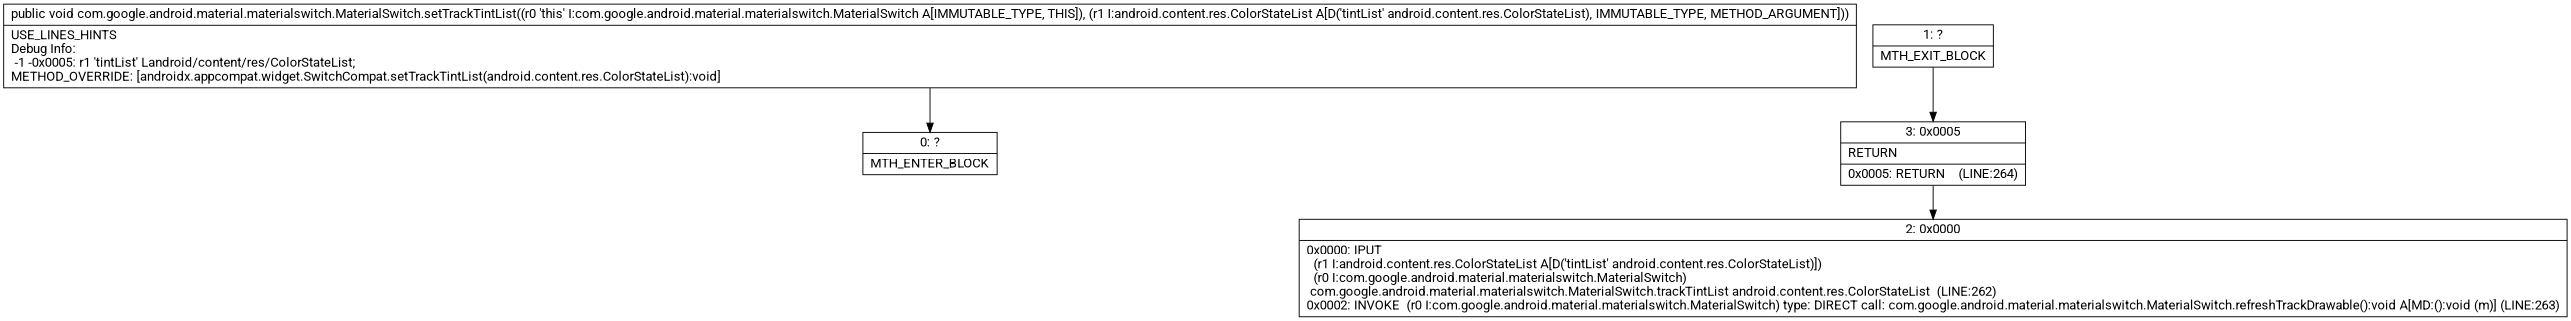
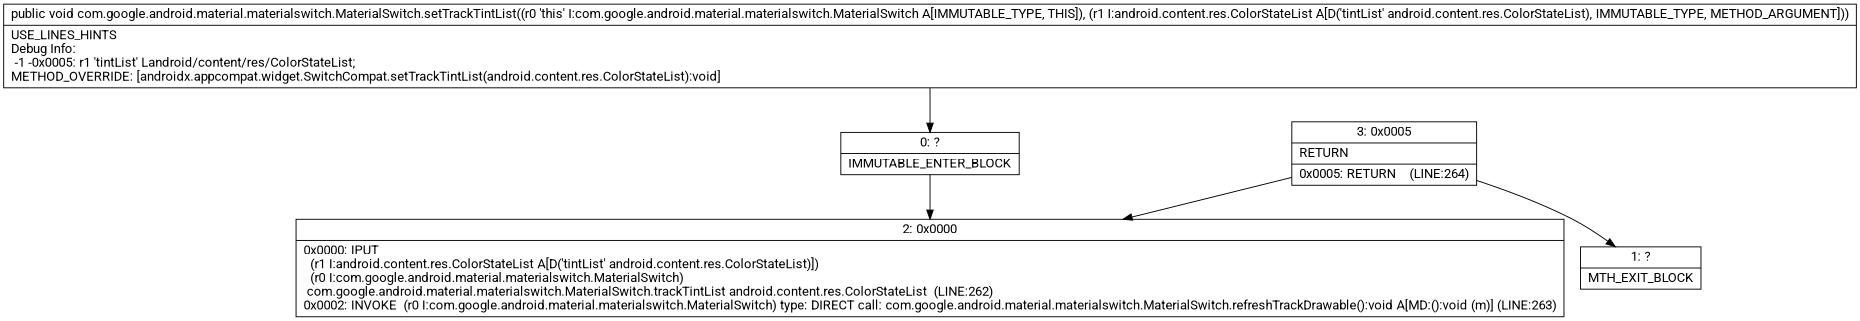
(1933, 90) -> (1544, 206)
(930, 164) -> (930, 164)
none -> (930, 192)
